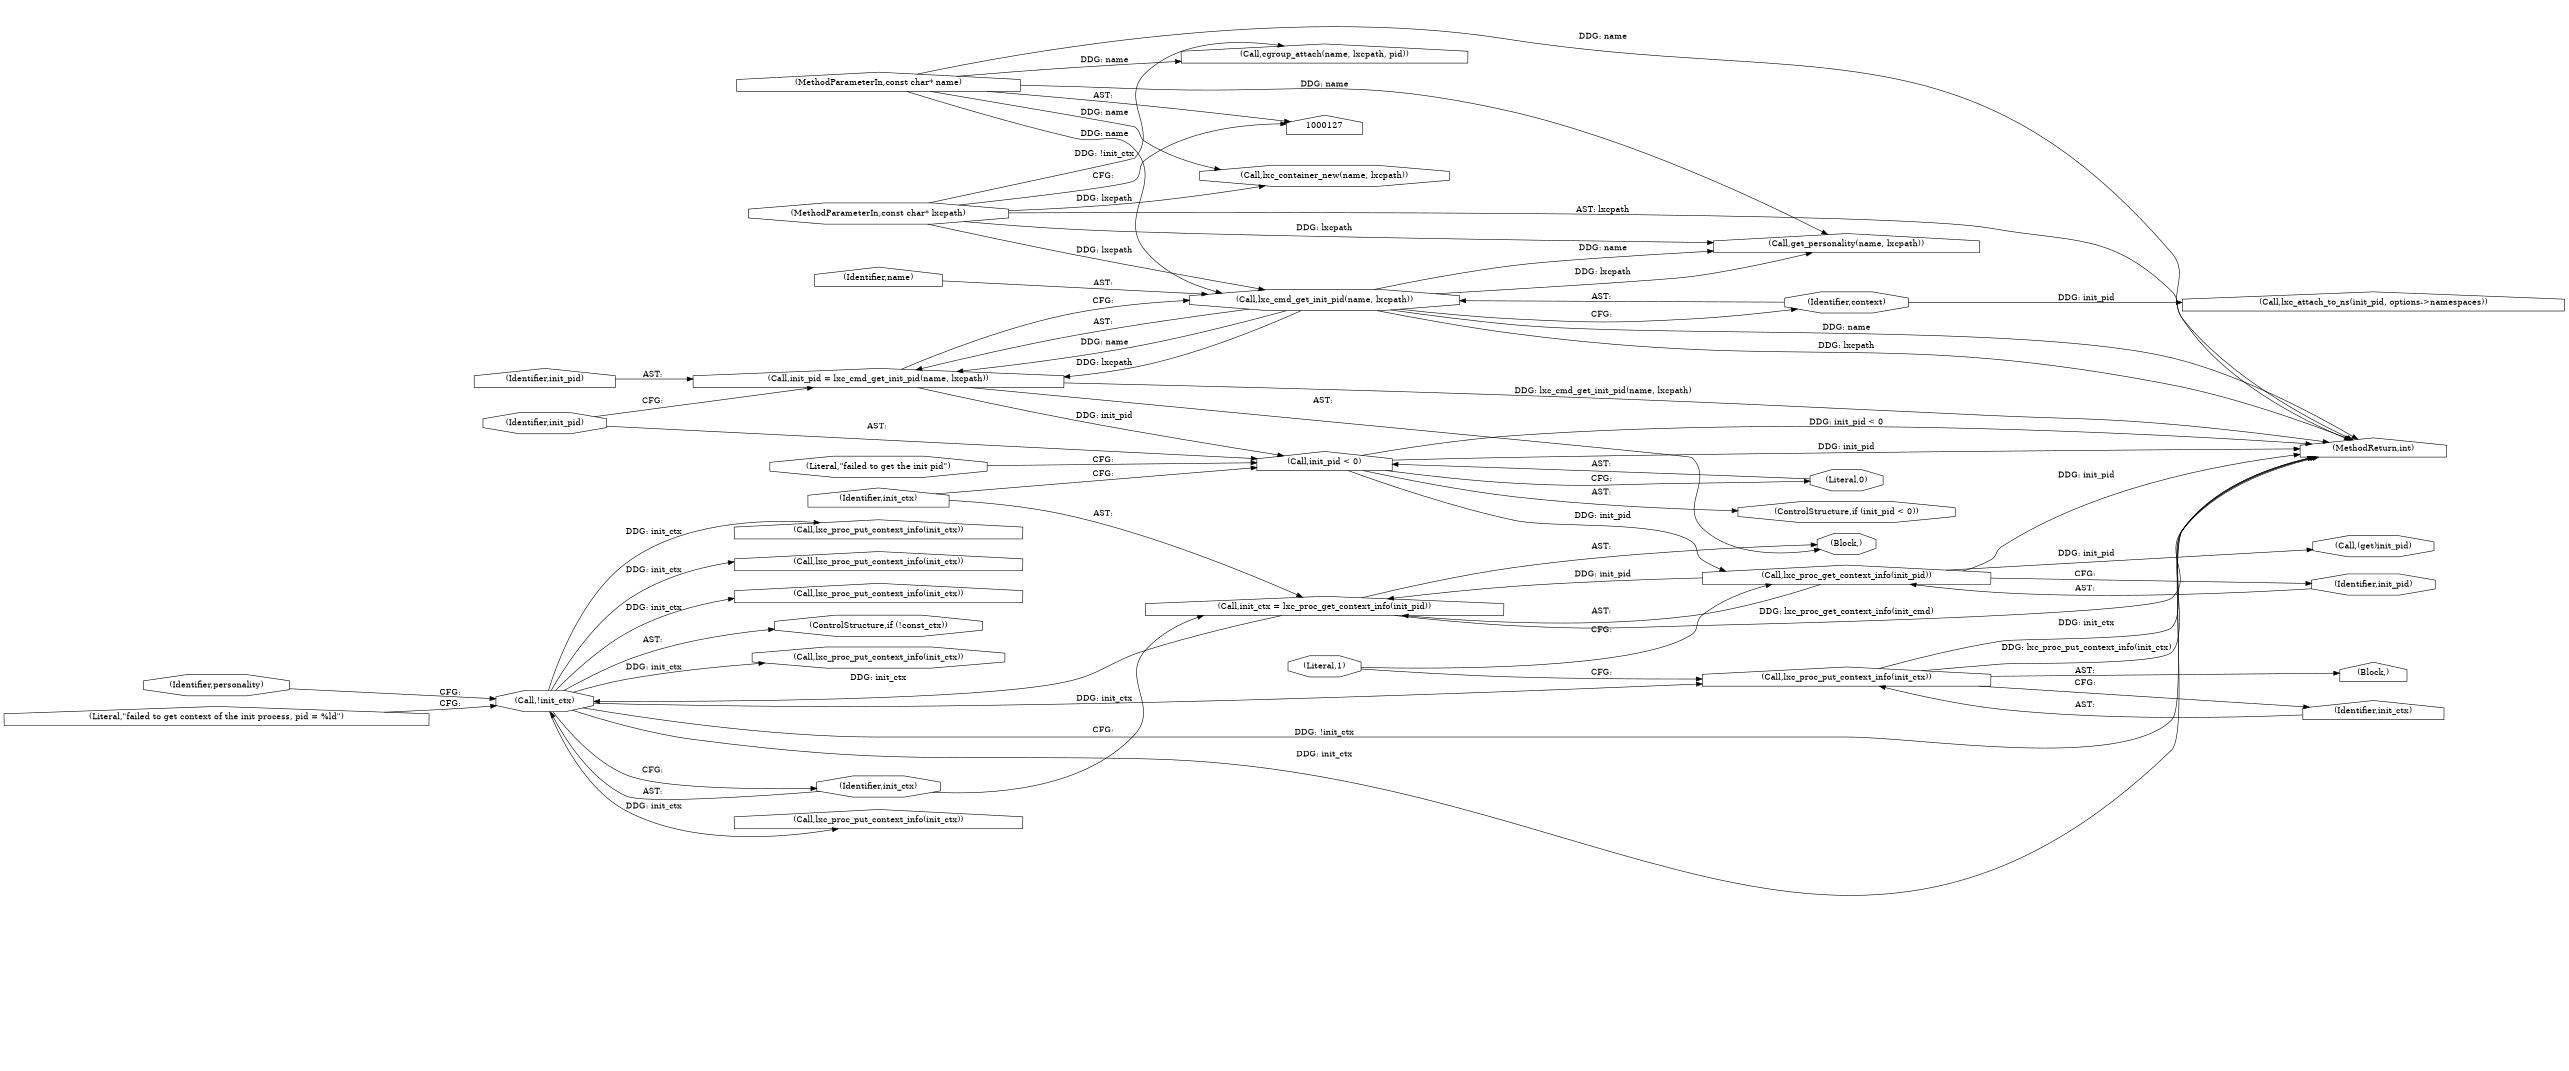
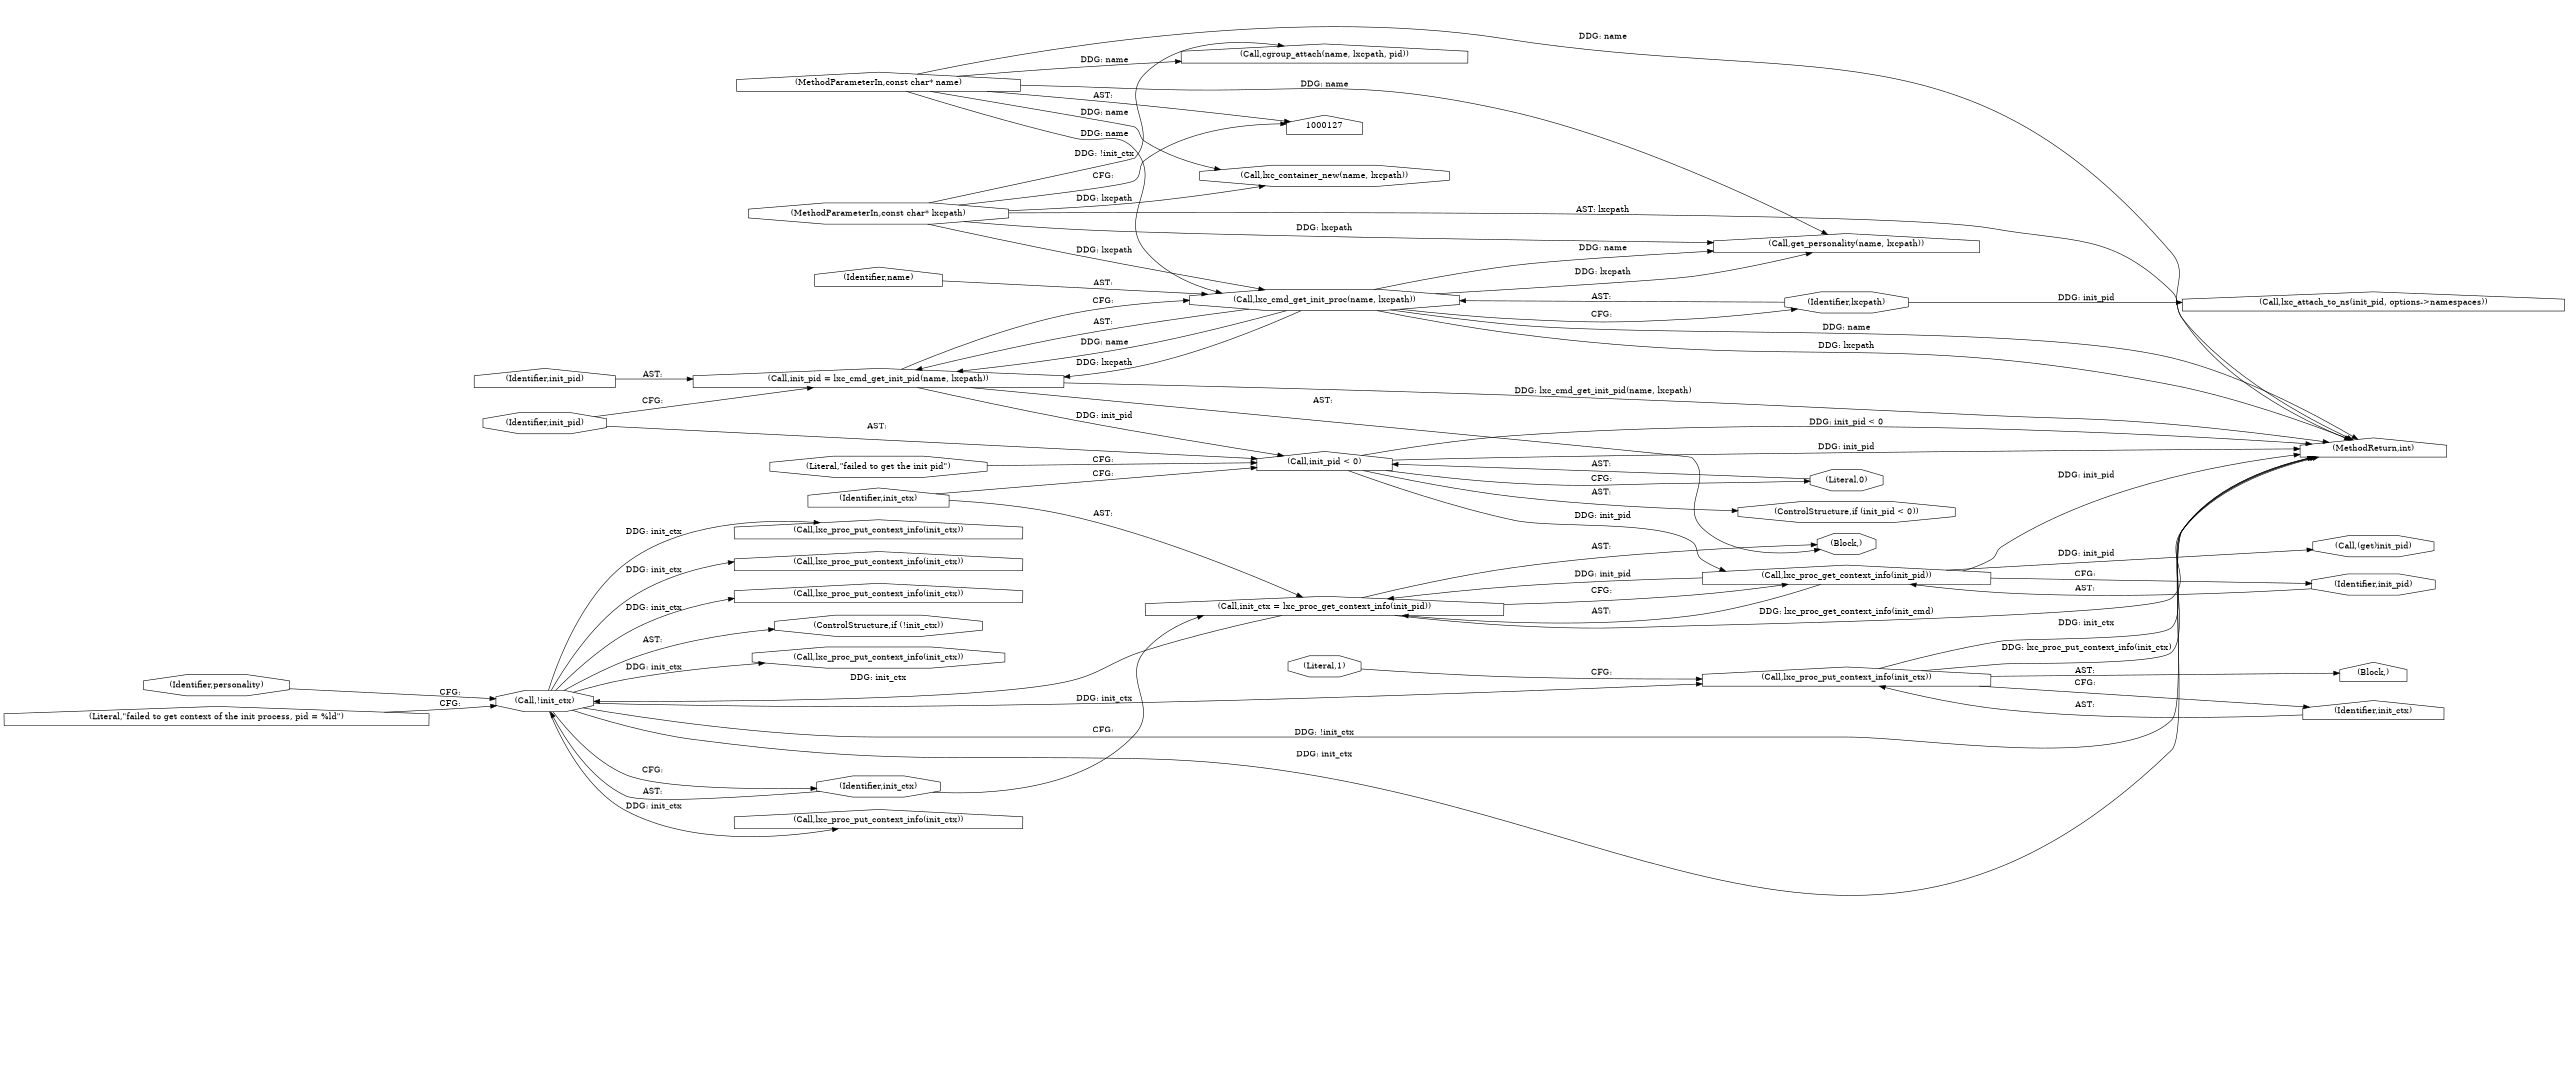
(1325, 300) -> (1325, 300)
(1847, 302) -> (1847, 302)
(879, 626) -> (879, 626)
(1575, 662) -> (1643, 598)
